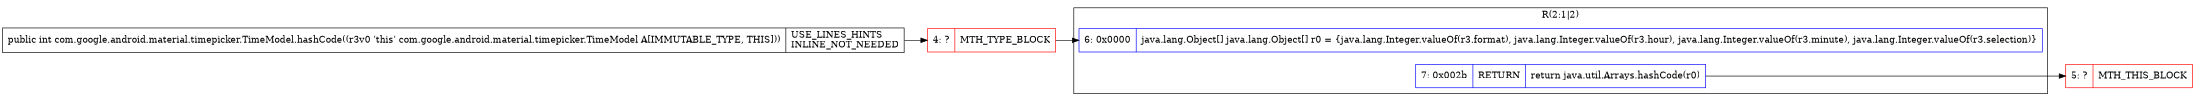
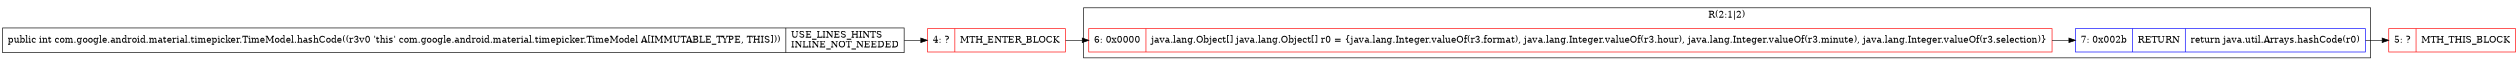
(1005, 40) -> (1010, 40)
(1561, 40) -> (1570, 40)
none -> (2060, 40)
